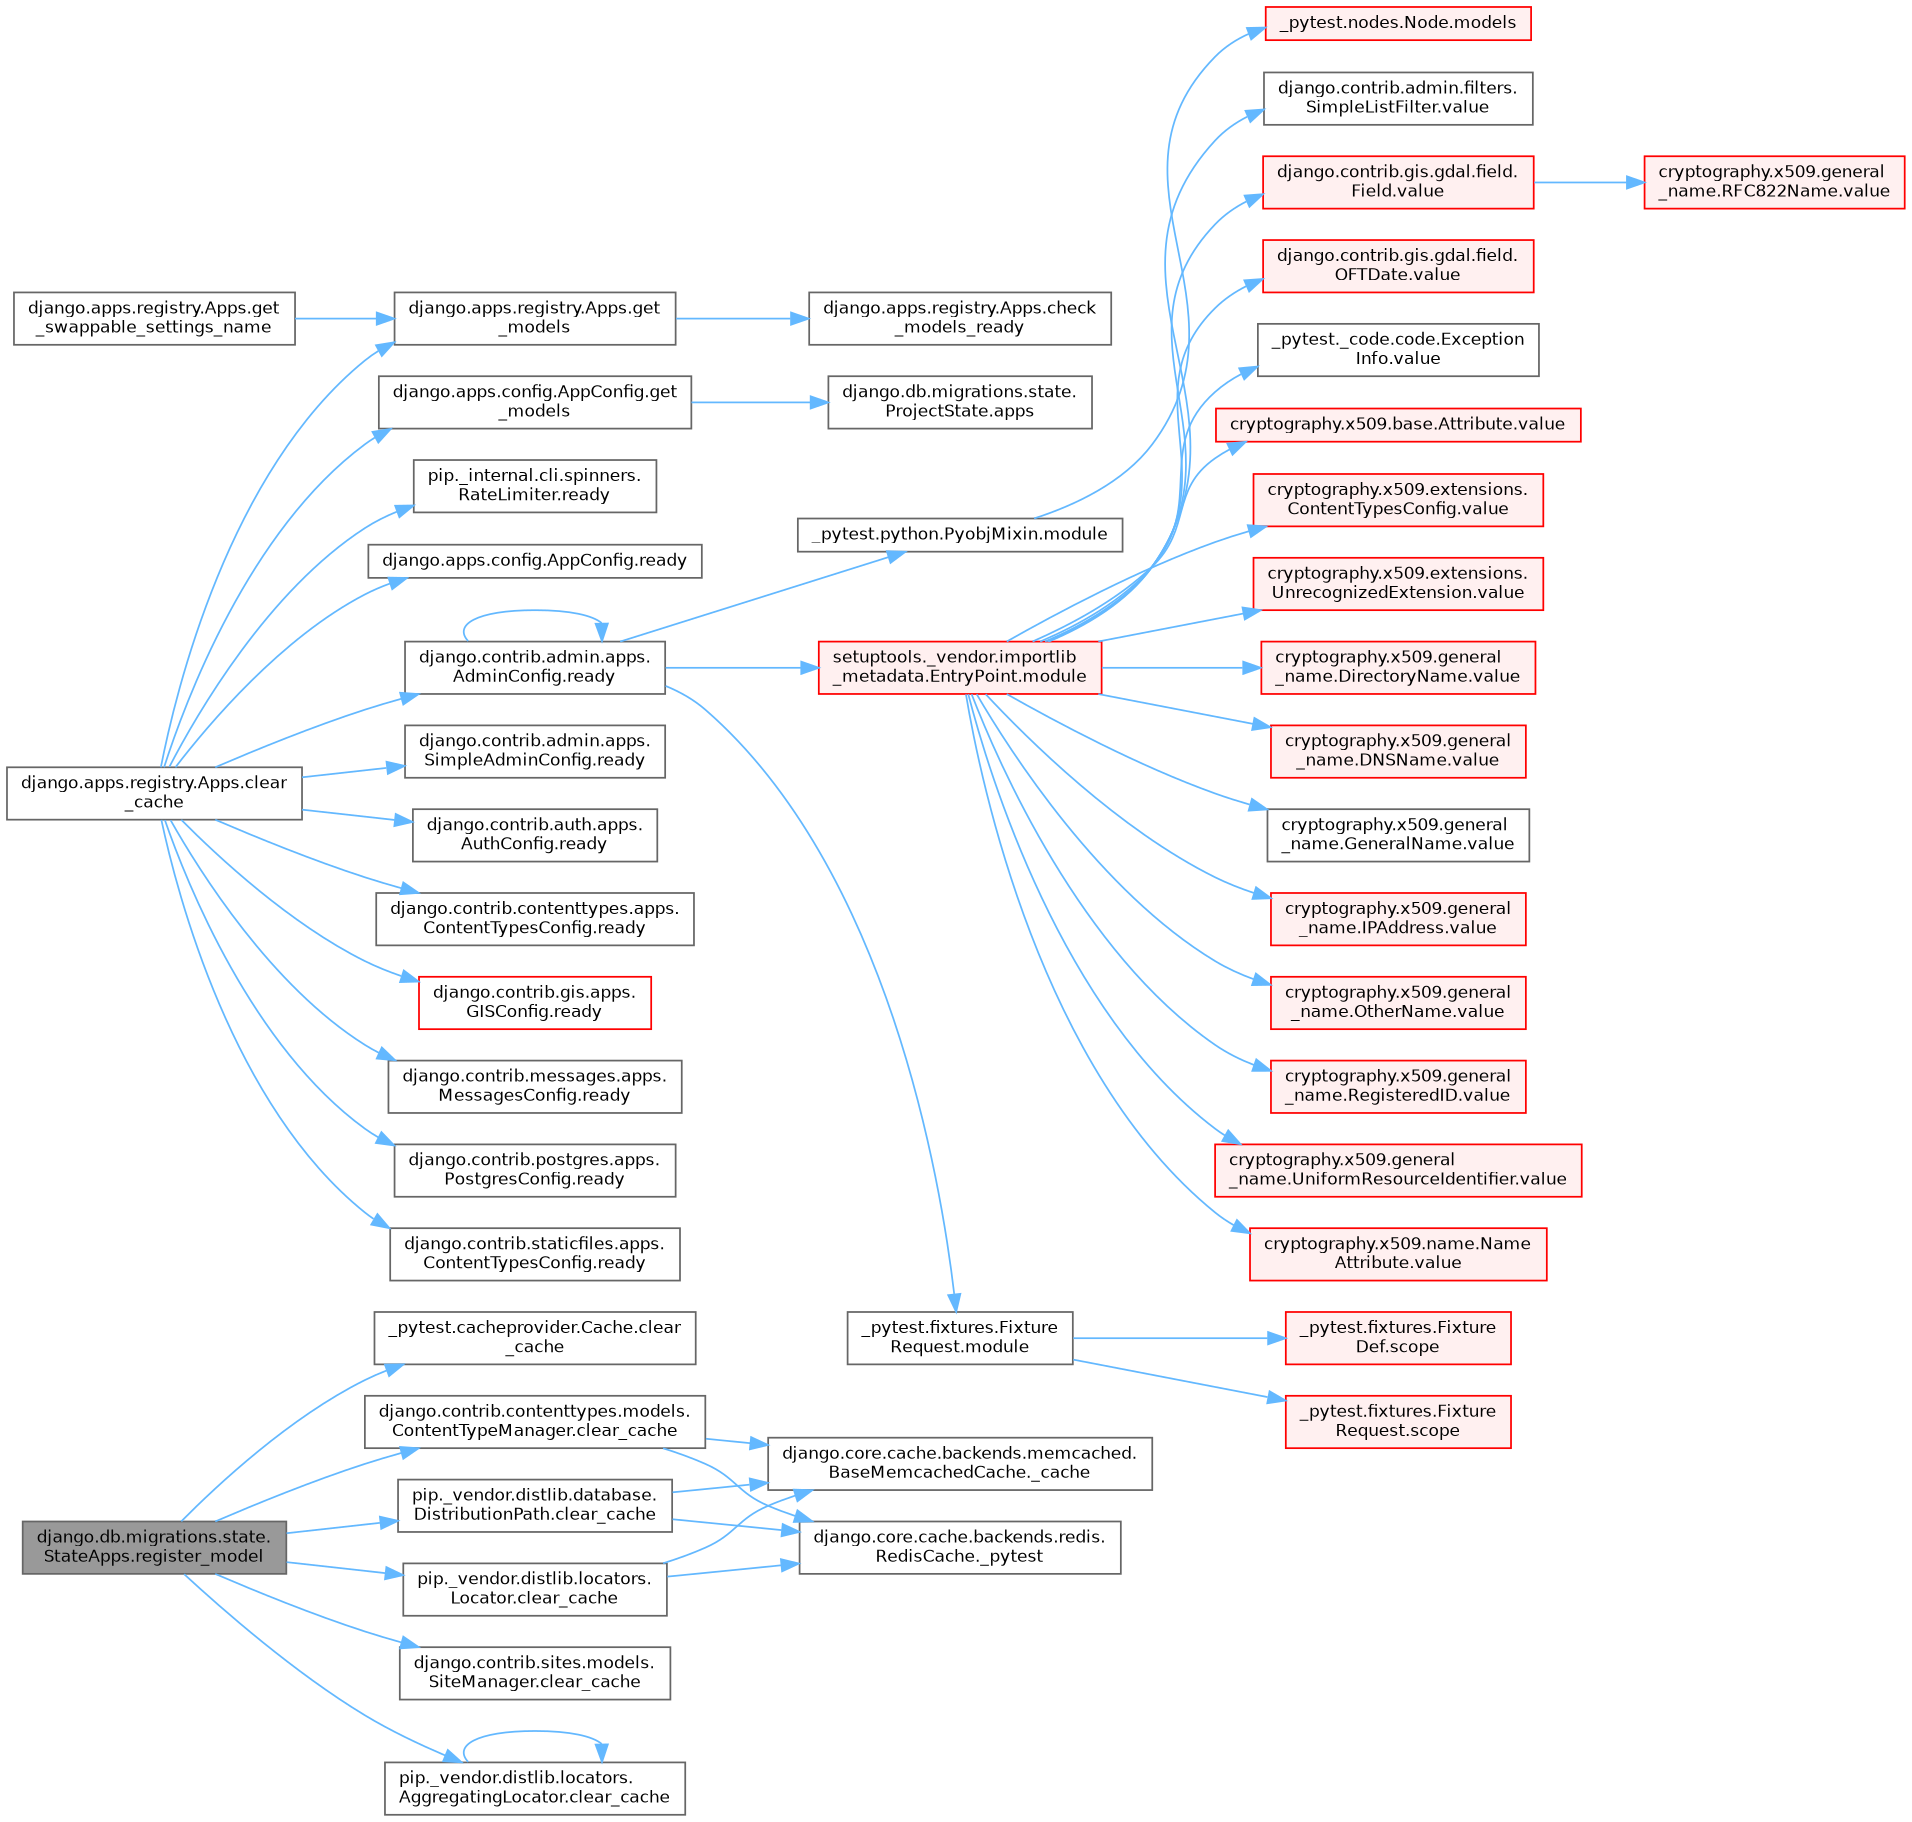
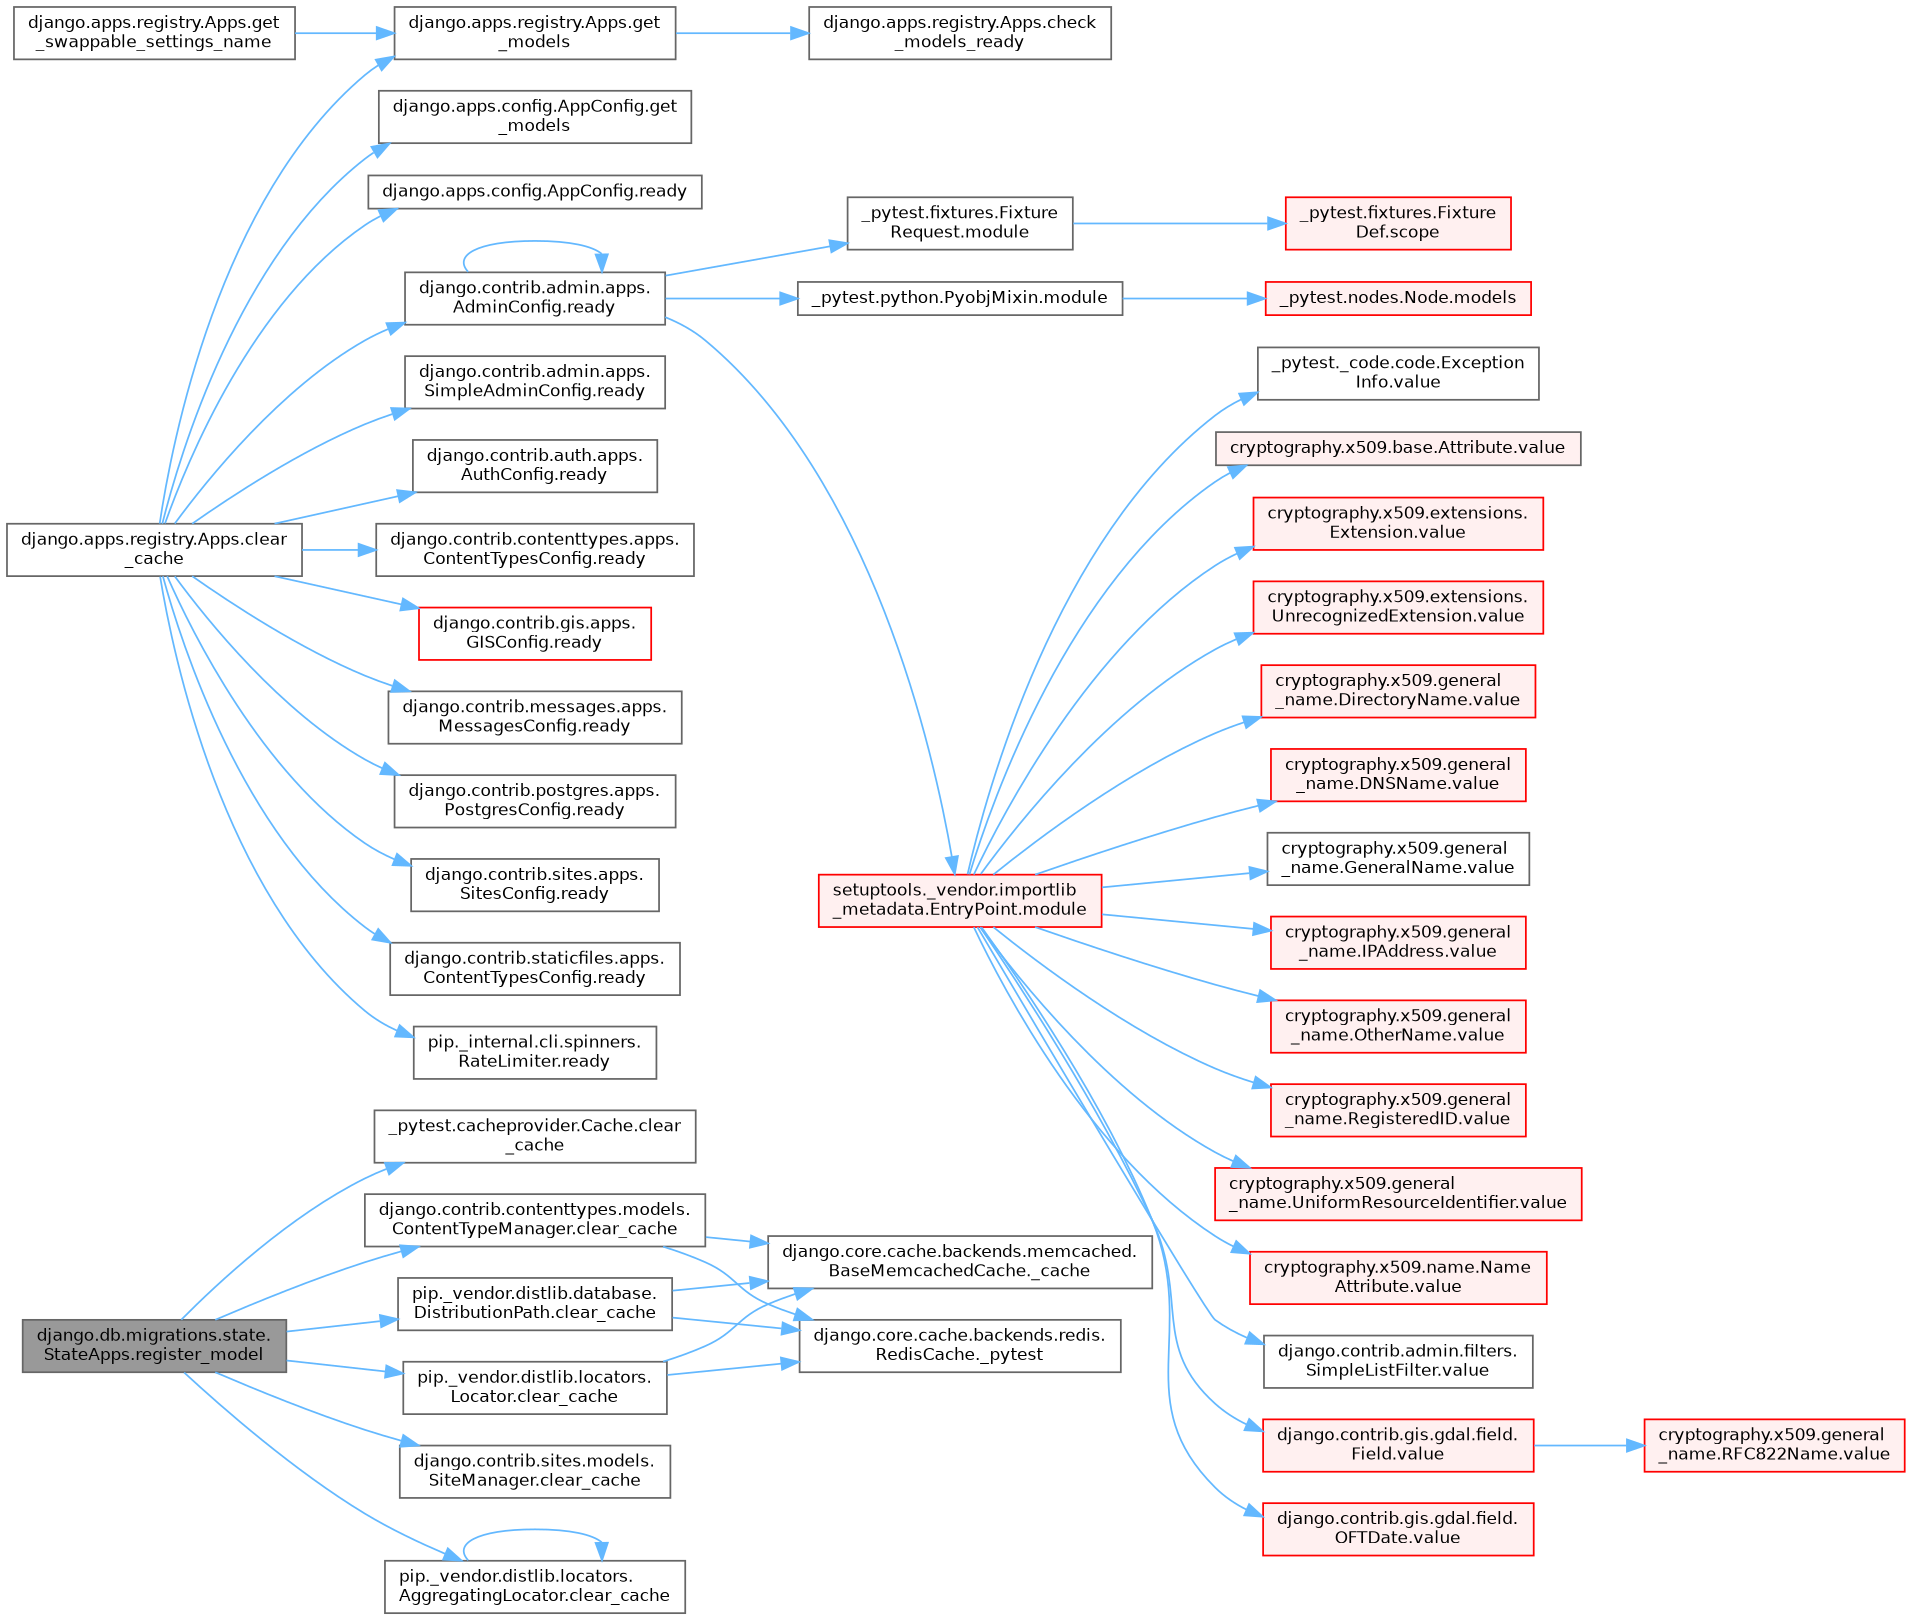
(960, 402) -> none
(1398, 425) -> (1398, 449)
(1398, 500) -> (1398, 524)
none -> (535, 885)
(1398, 1422) -> none
